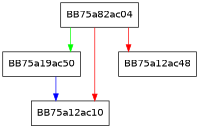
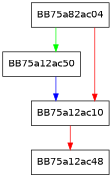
(129, 36) -> (70, 134)
(42, 64) -> (42, 64)
